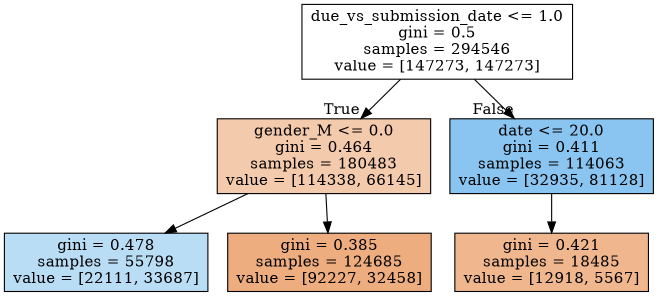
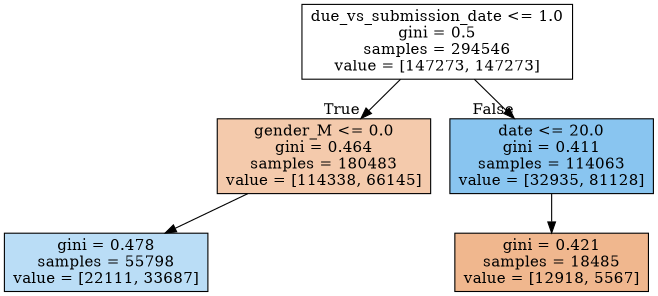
(329, 262) -> none
